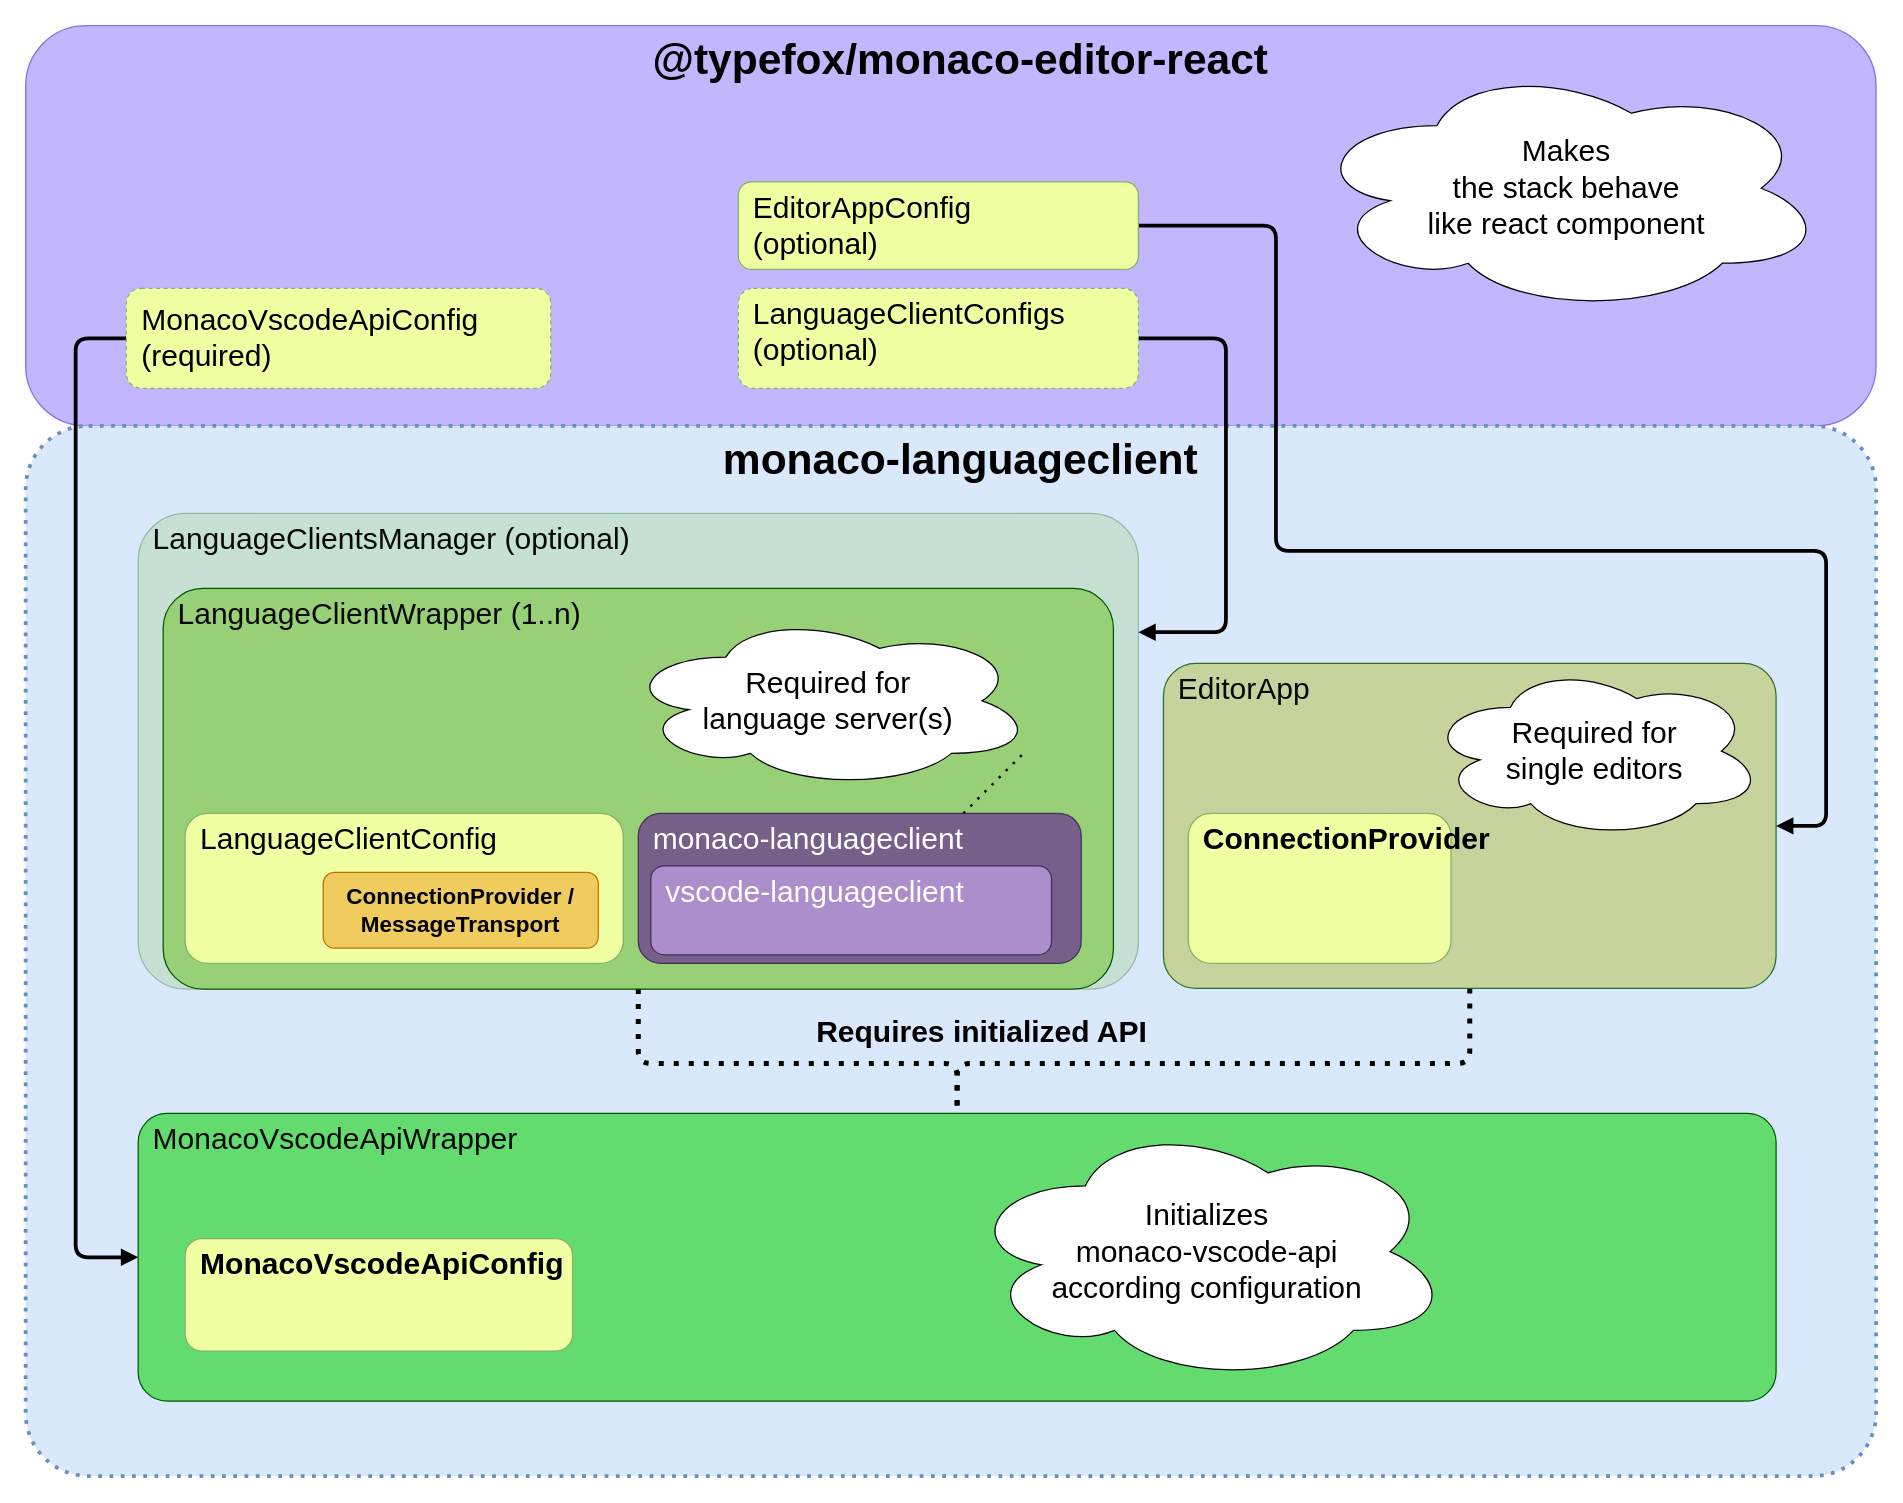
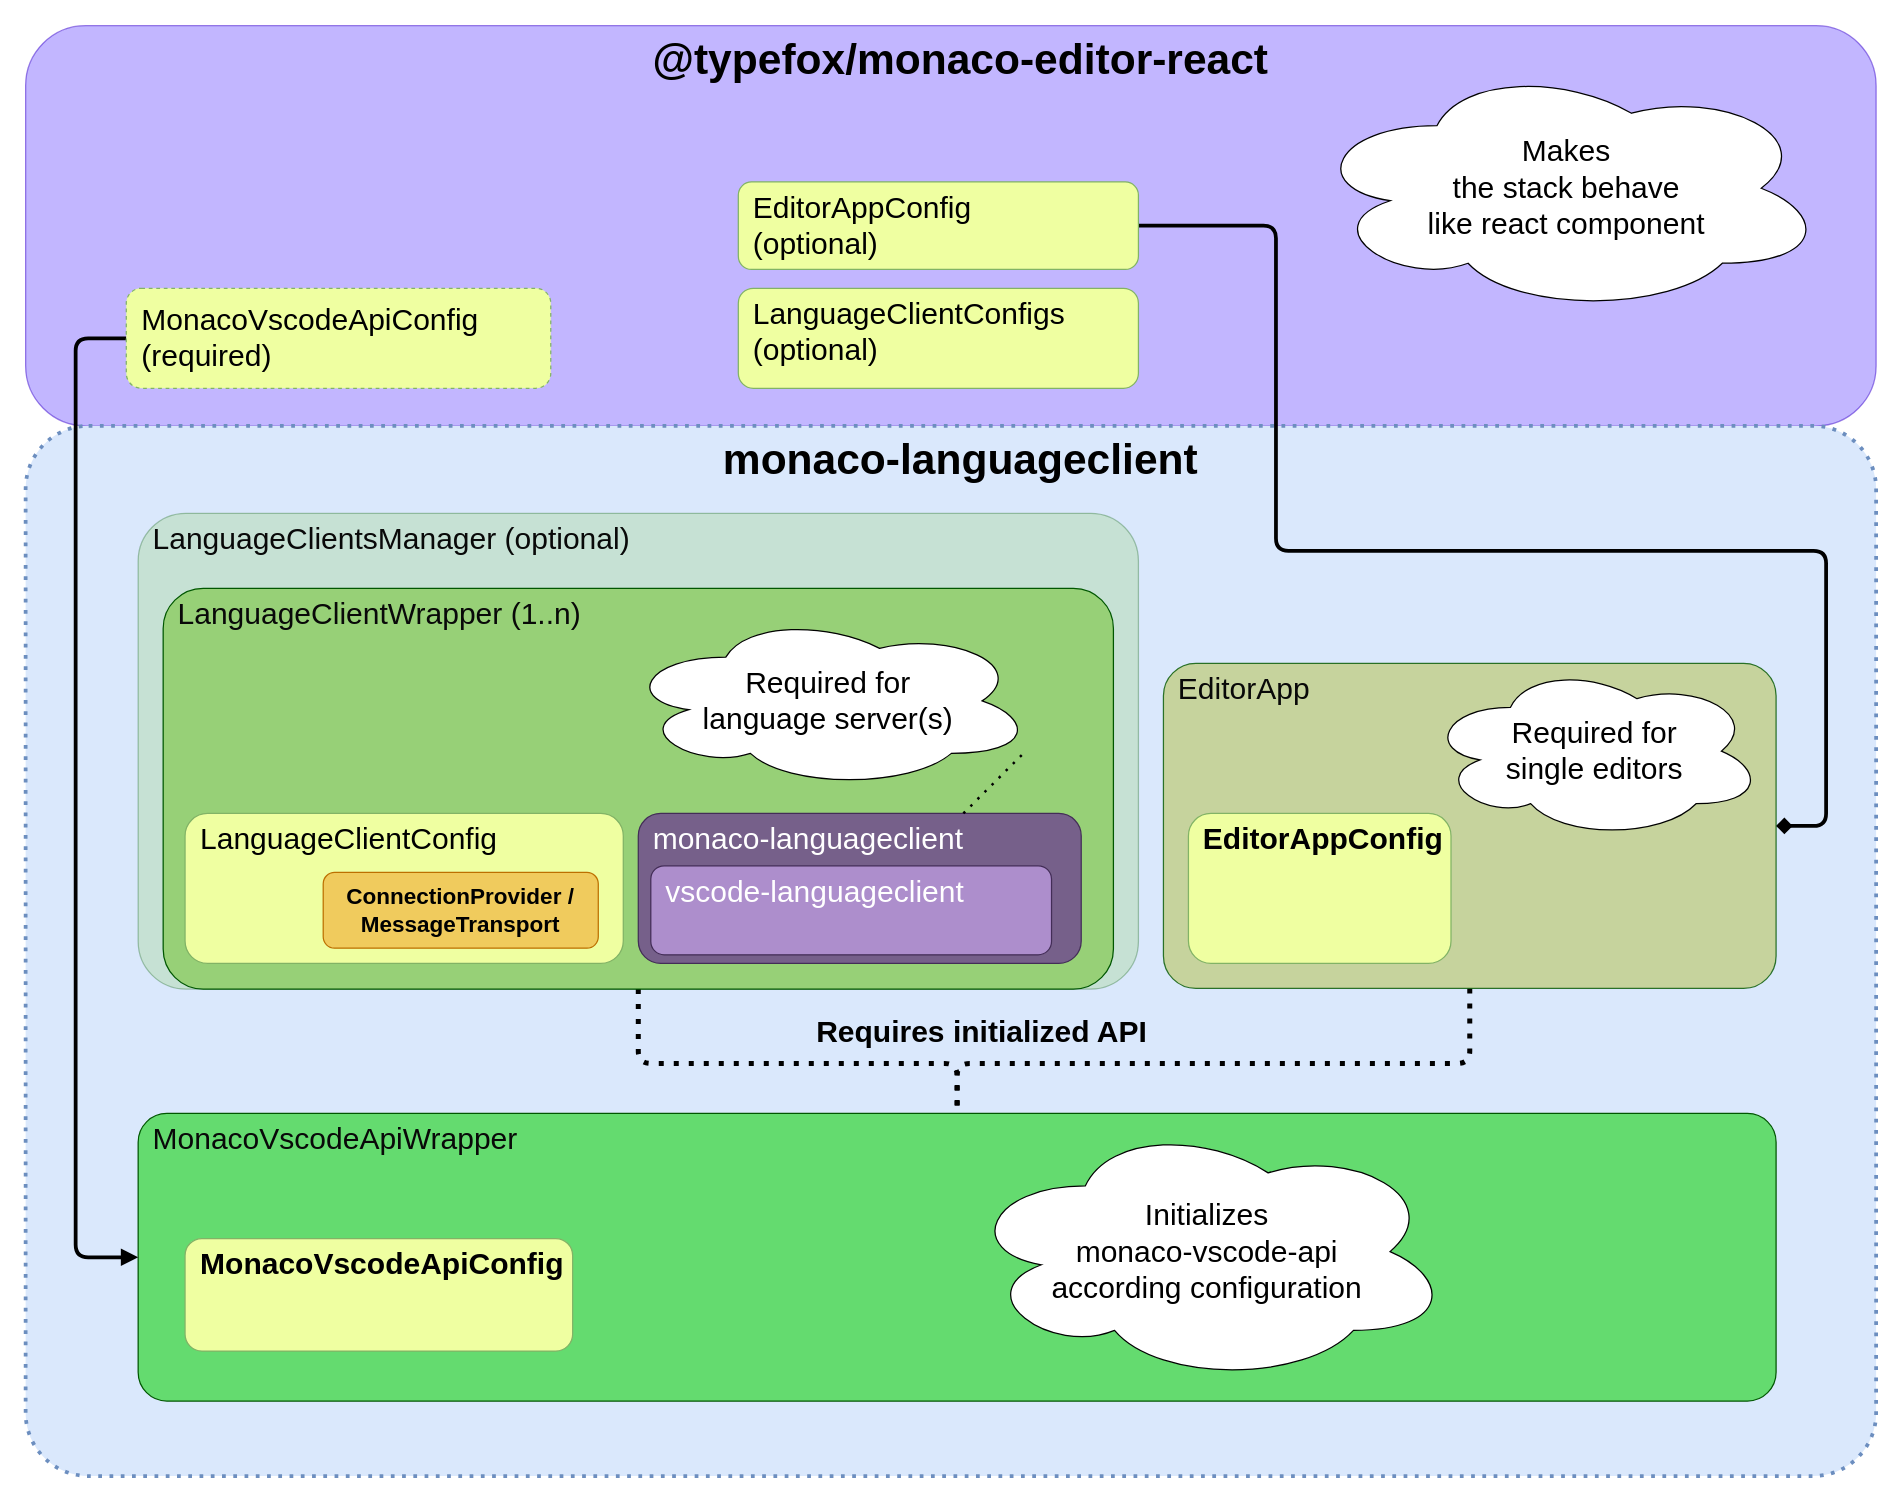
(938, 338) -> (938, 338)
(1226, 477) -> none
(1793, 826) -> (1792, 826)
(1327, 858) -> (1321, 840)
